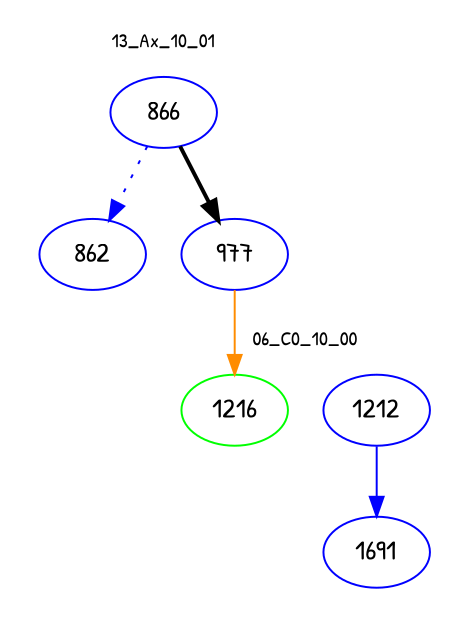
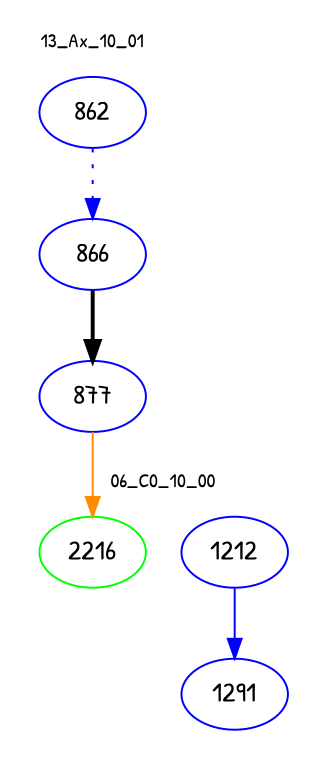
(133, 175) -> (93, 174)
(235, 254) -> (93, 396)
(235, 410) -> (93, 552)
(377, 552) -> (235, 694)
